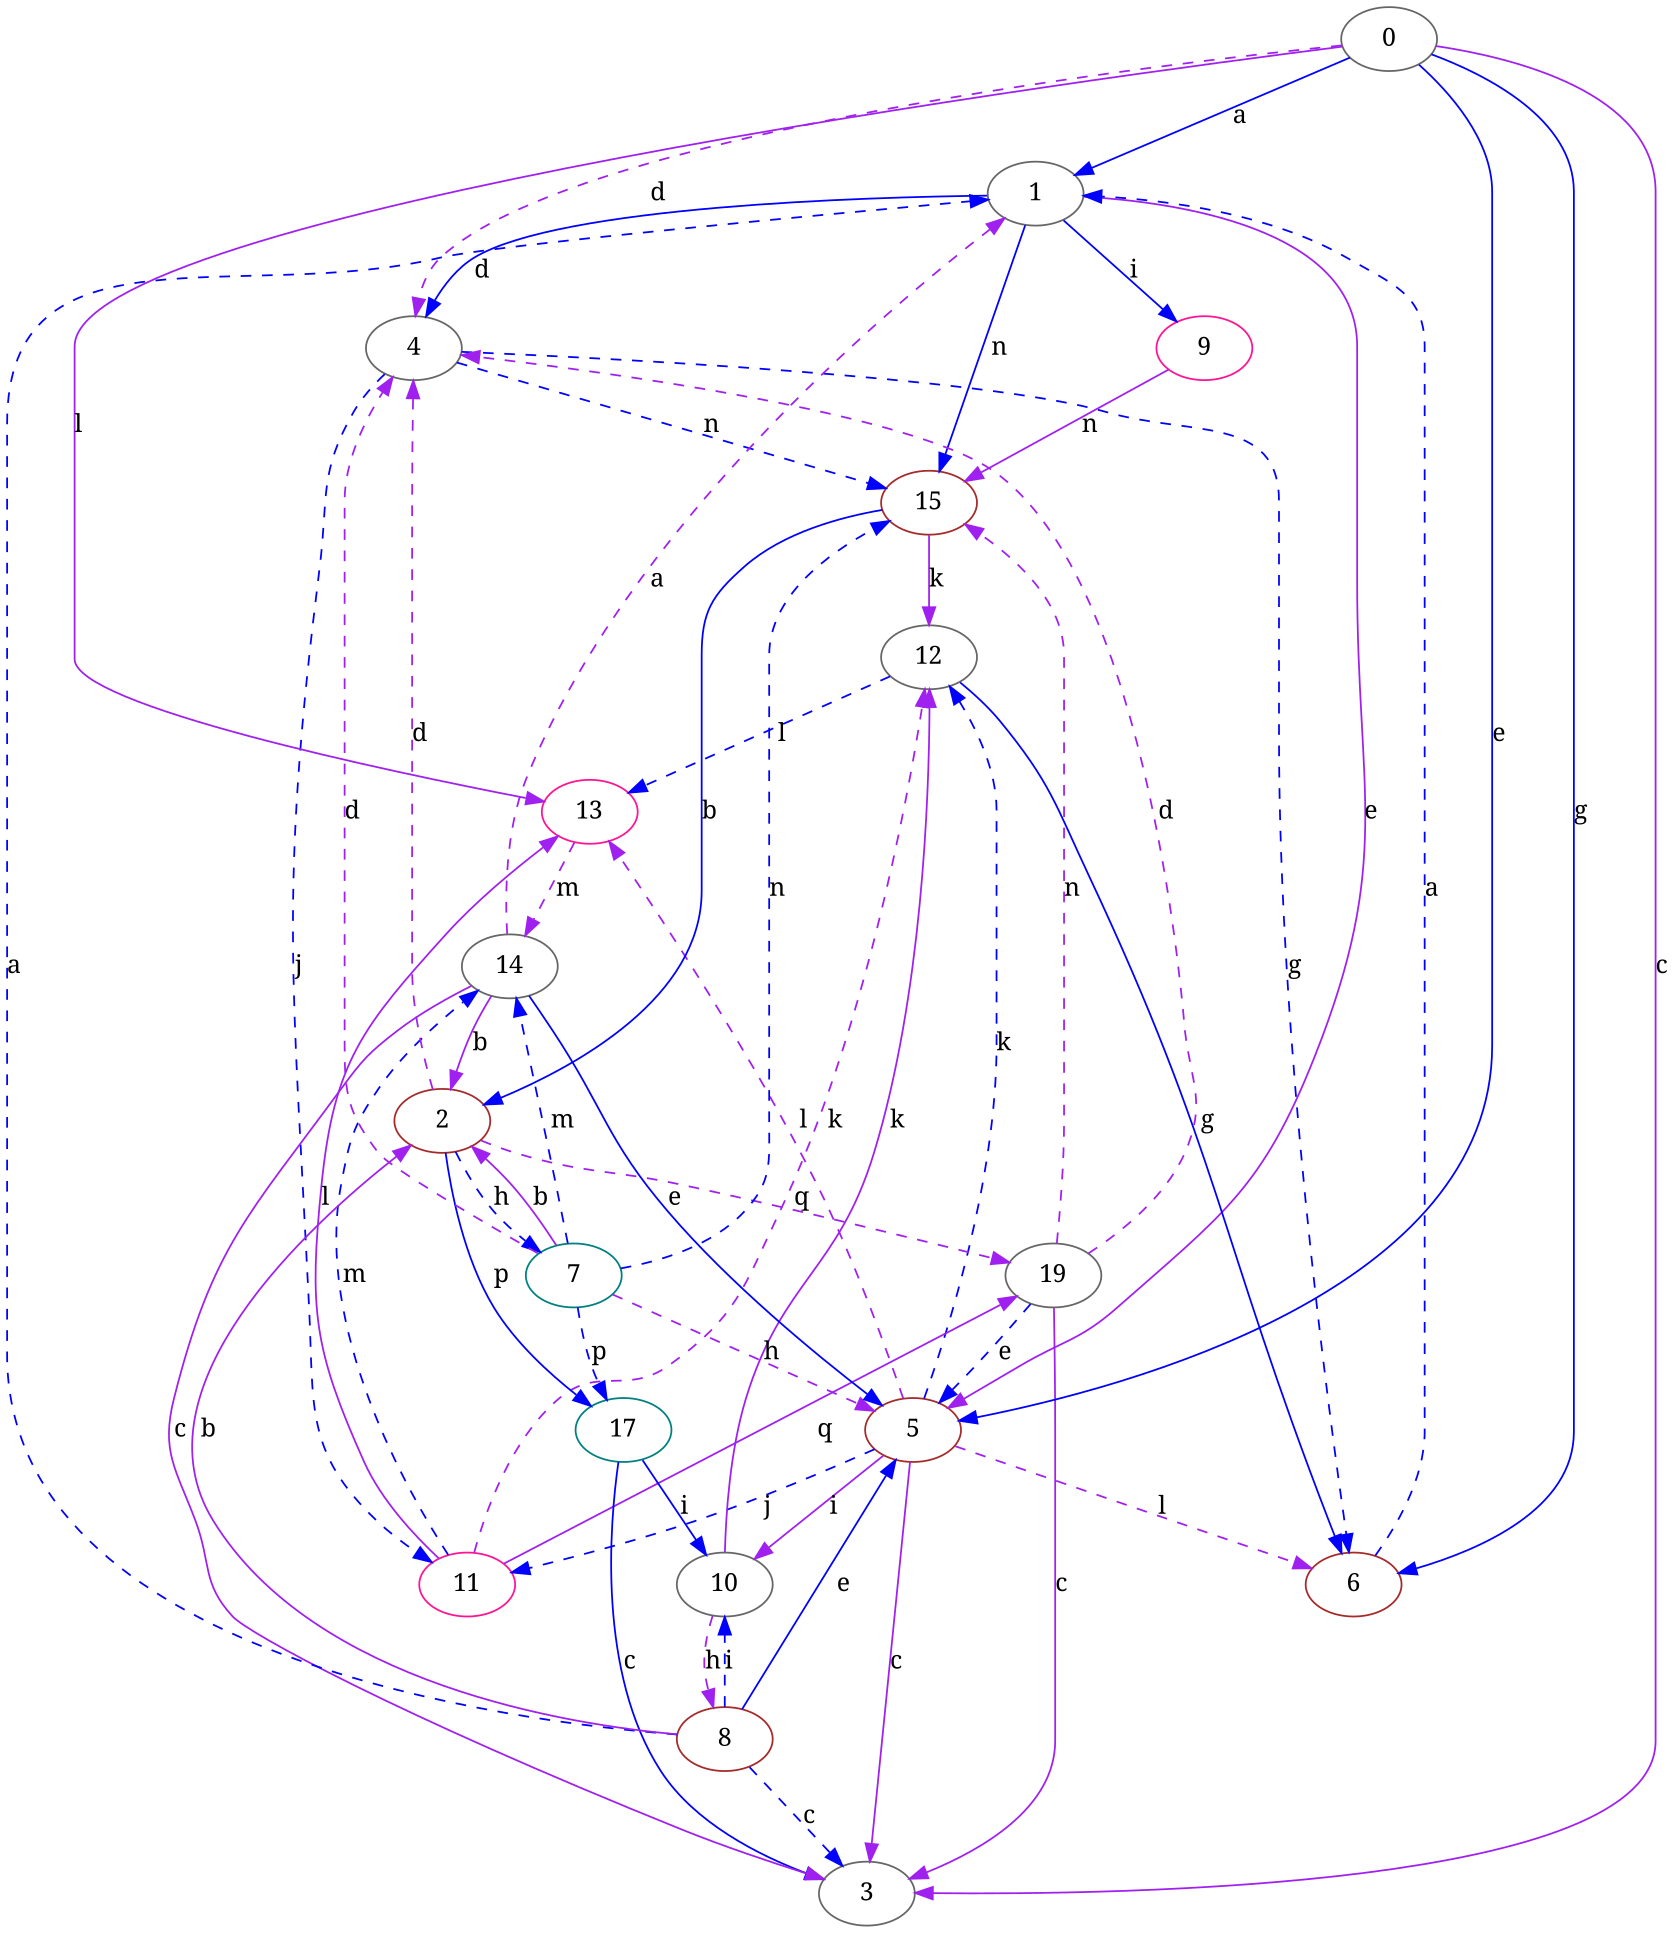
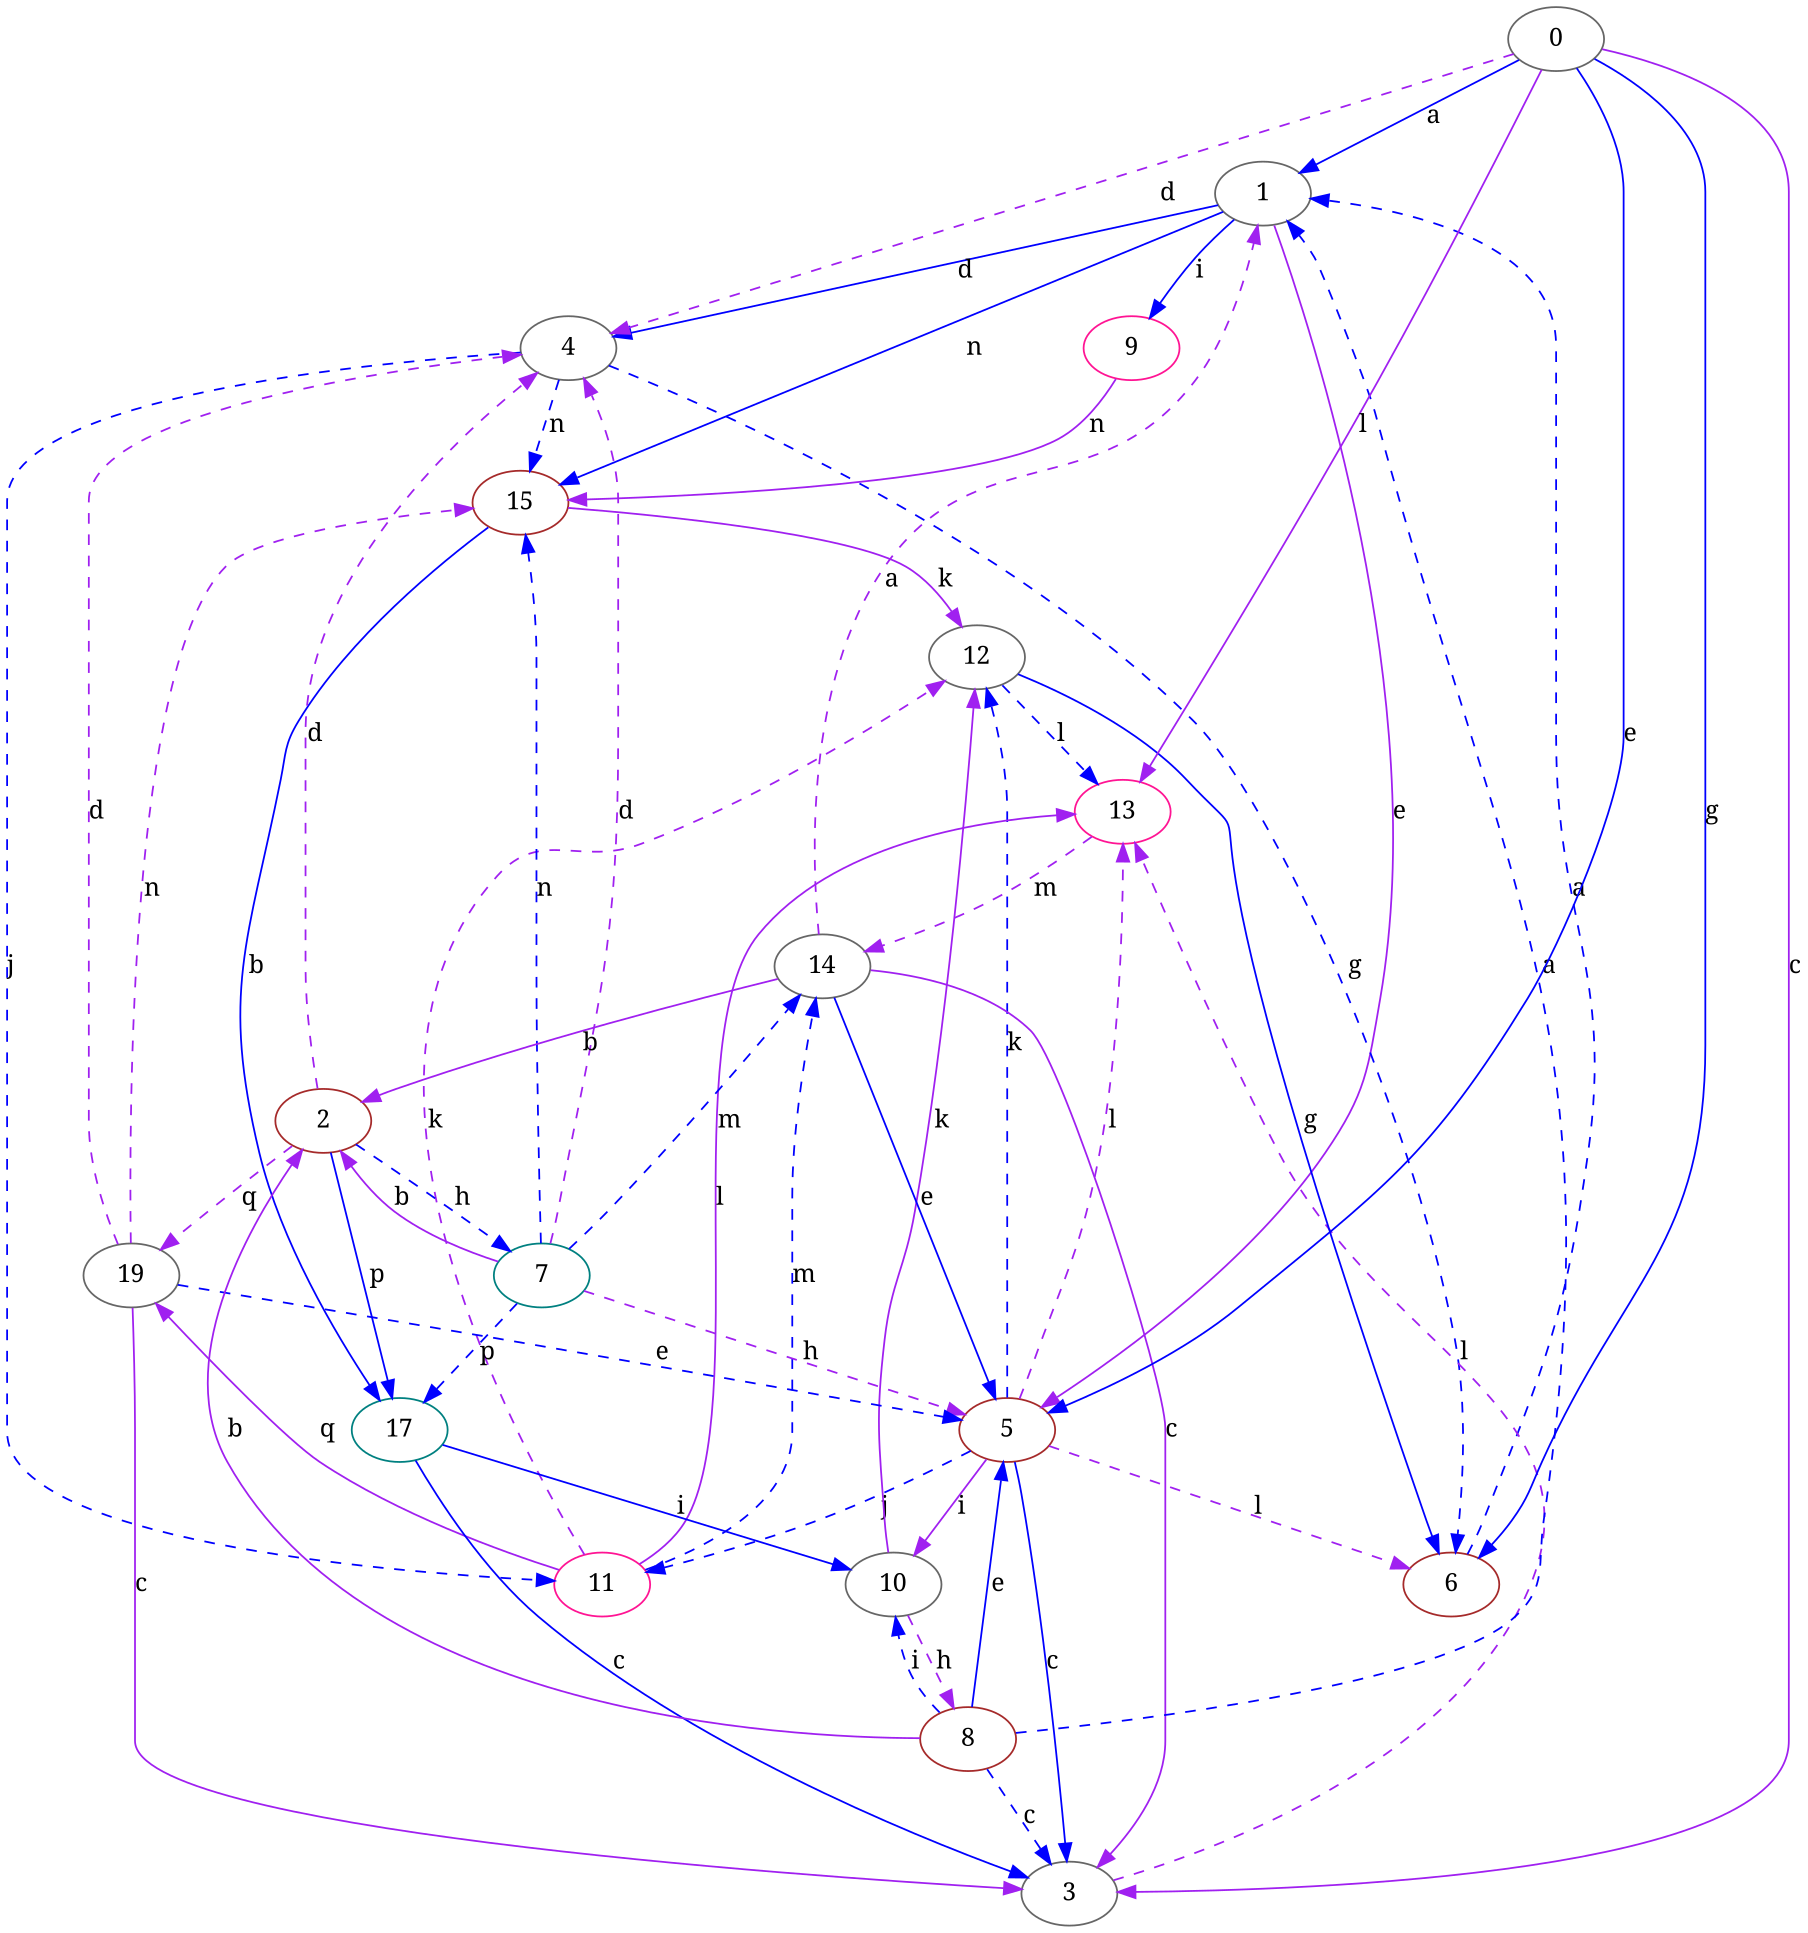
(702, 798) -> (249, 928)
none -> (1530, 1461)
(891, 1653) -> (1045, 1652)
